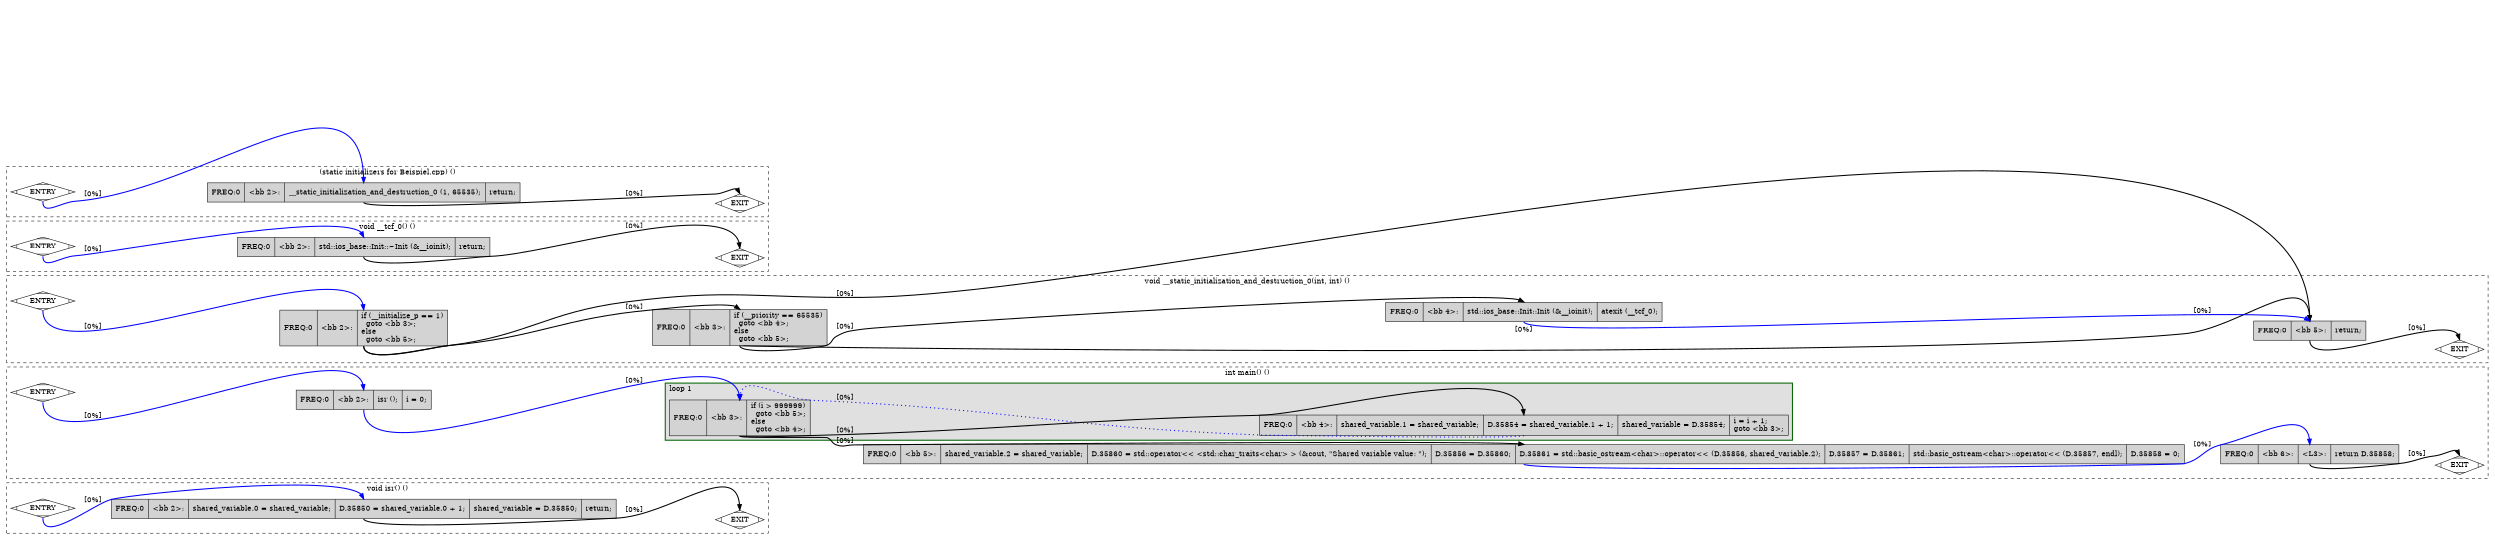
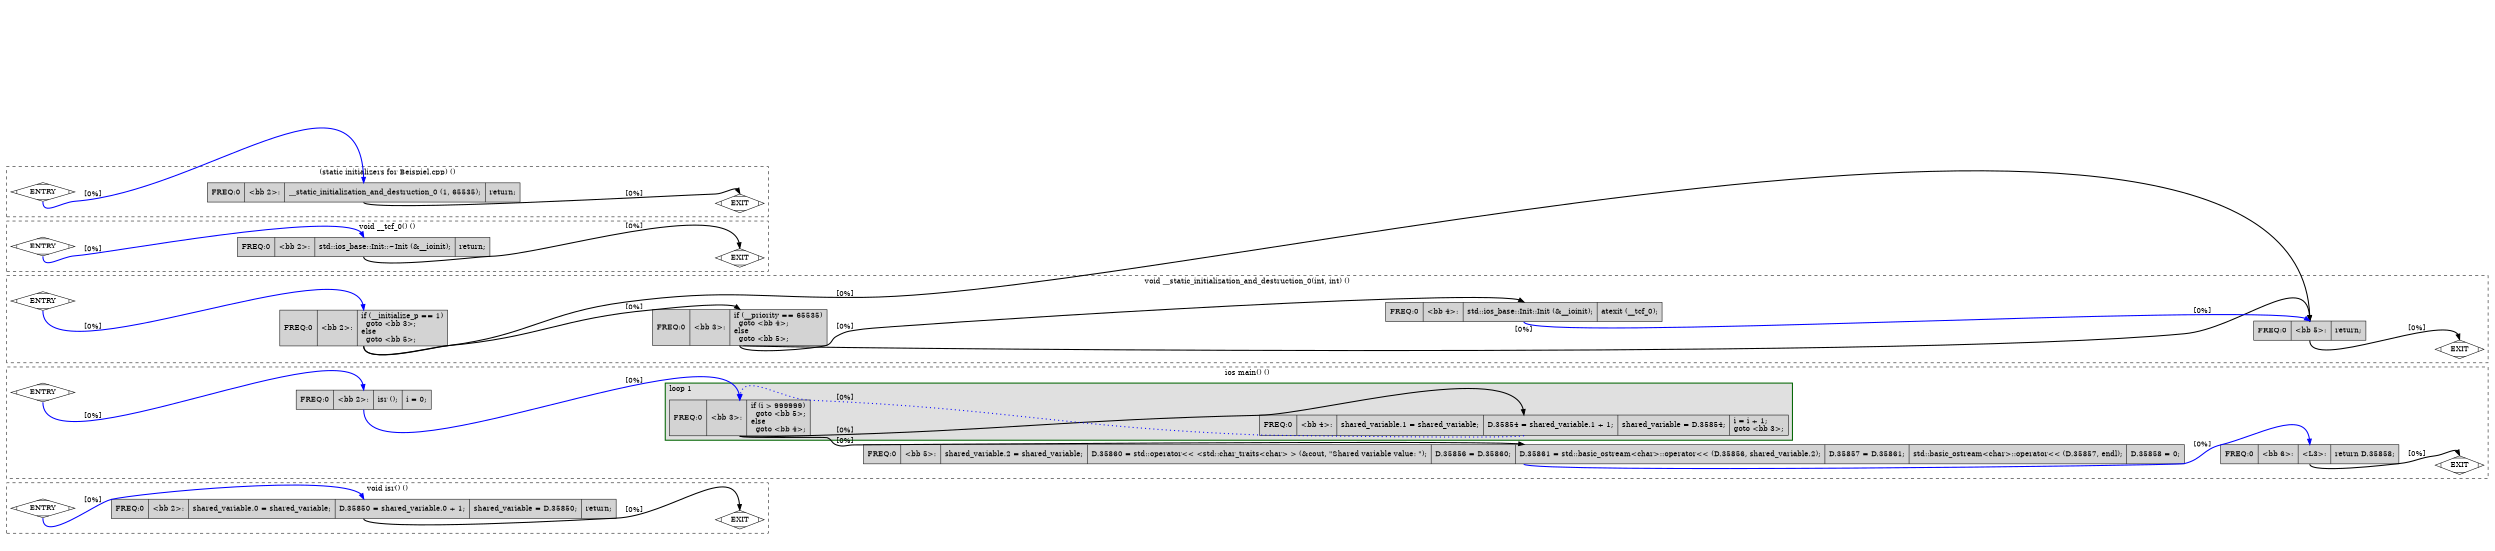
(1247, 373) -> (1247, 373)
